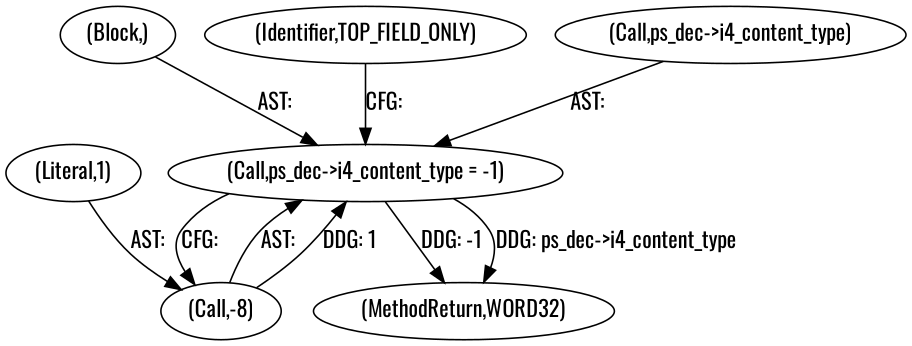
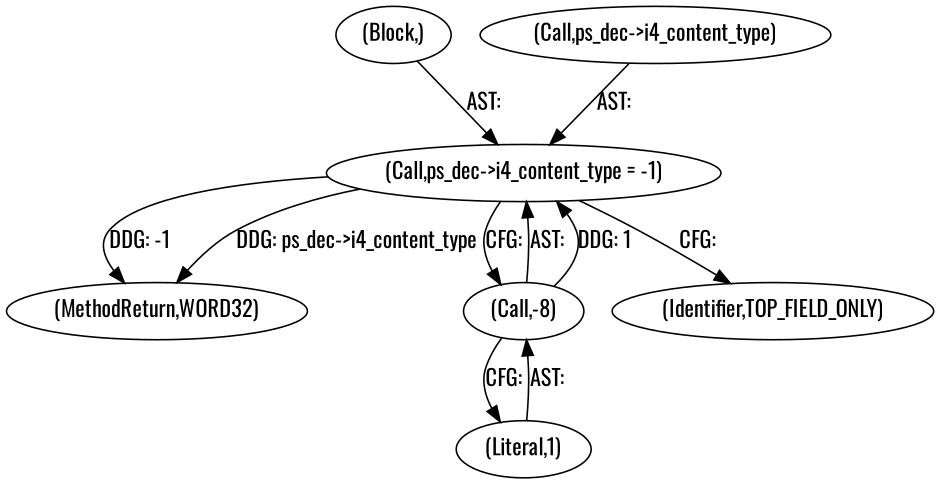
(366, 96) -> (649, 236)
none -> (485, 372)
